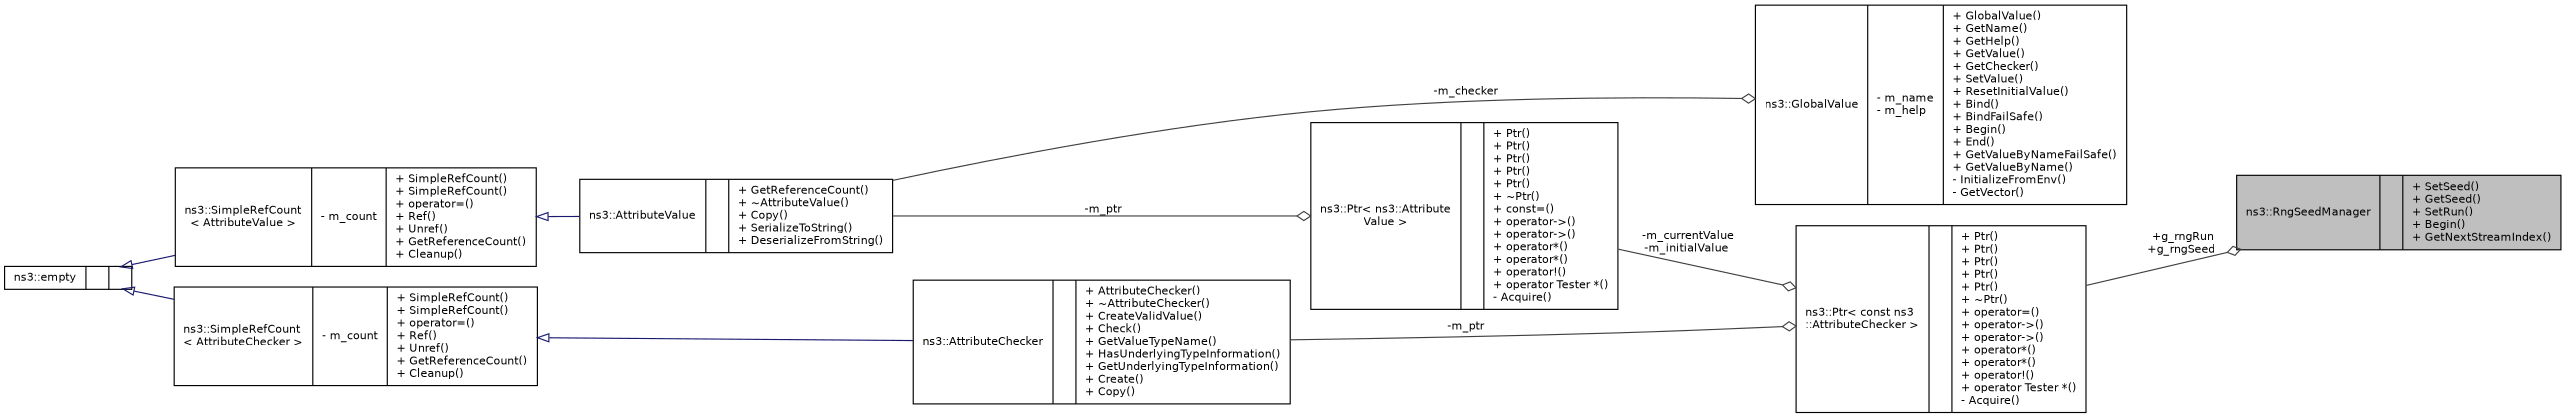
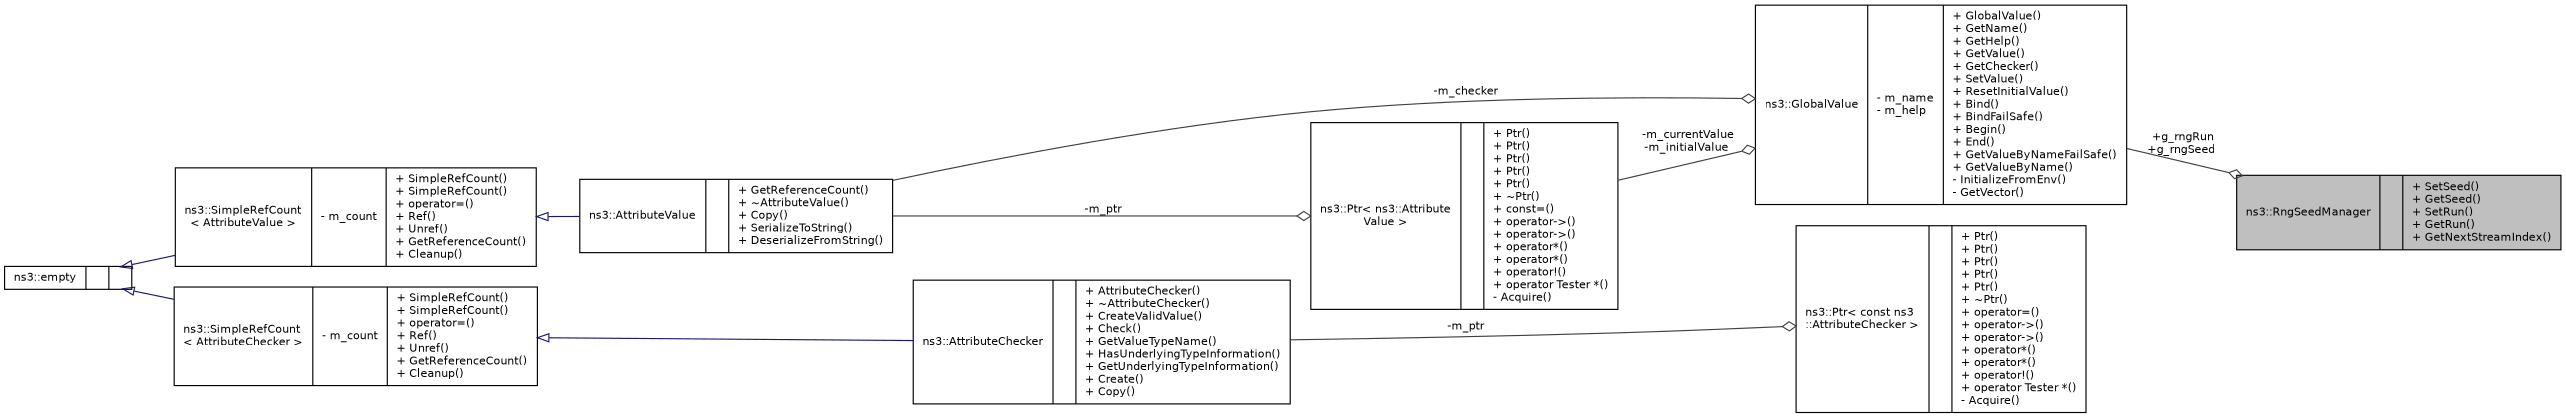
(2439, 225) -> (2443, 225)
(1700, 267) -> (1680, 166)
(2157, 269) -> (2178, 161)
